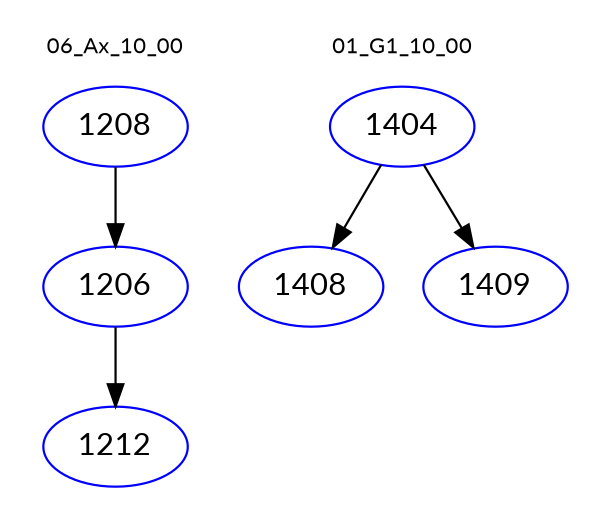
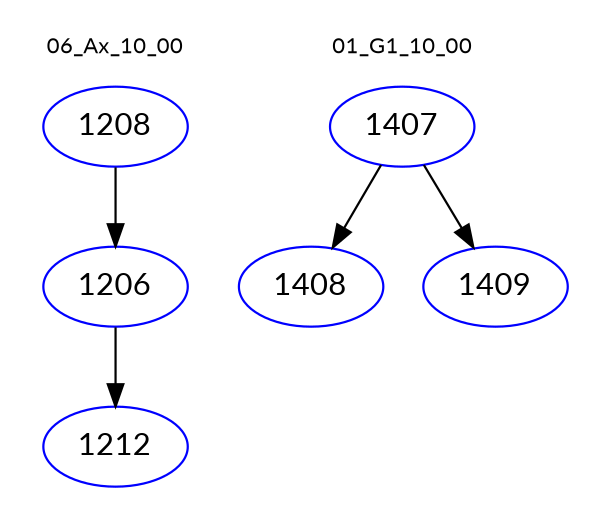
(402, 127) -> (402, 127)
